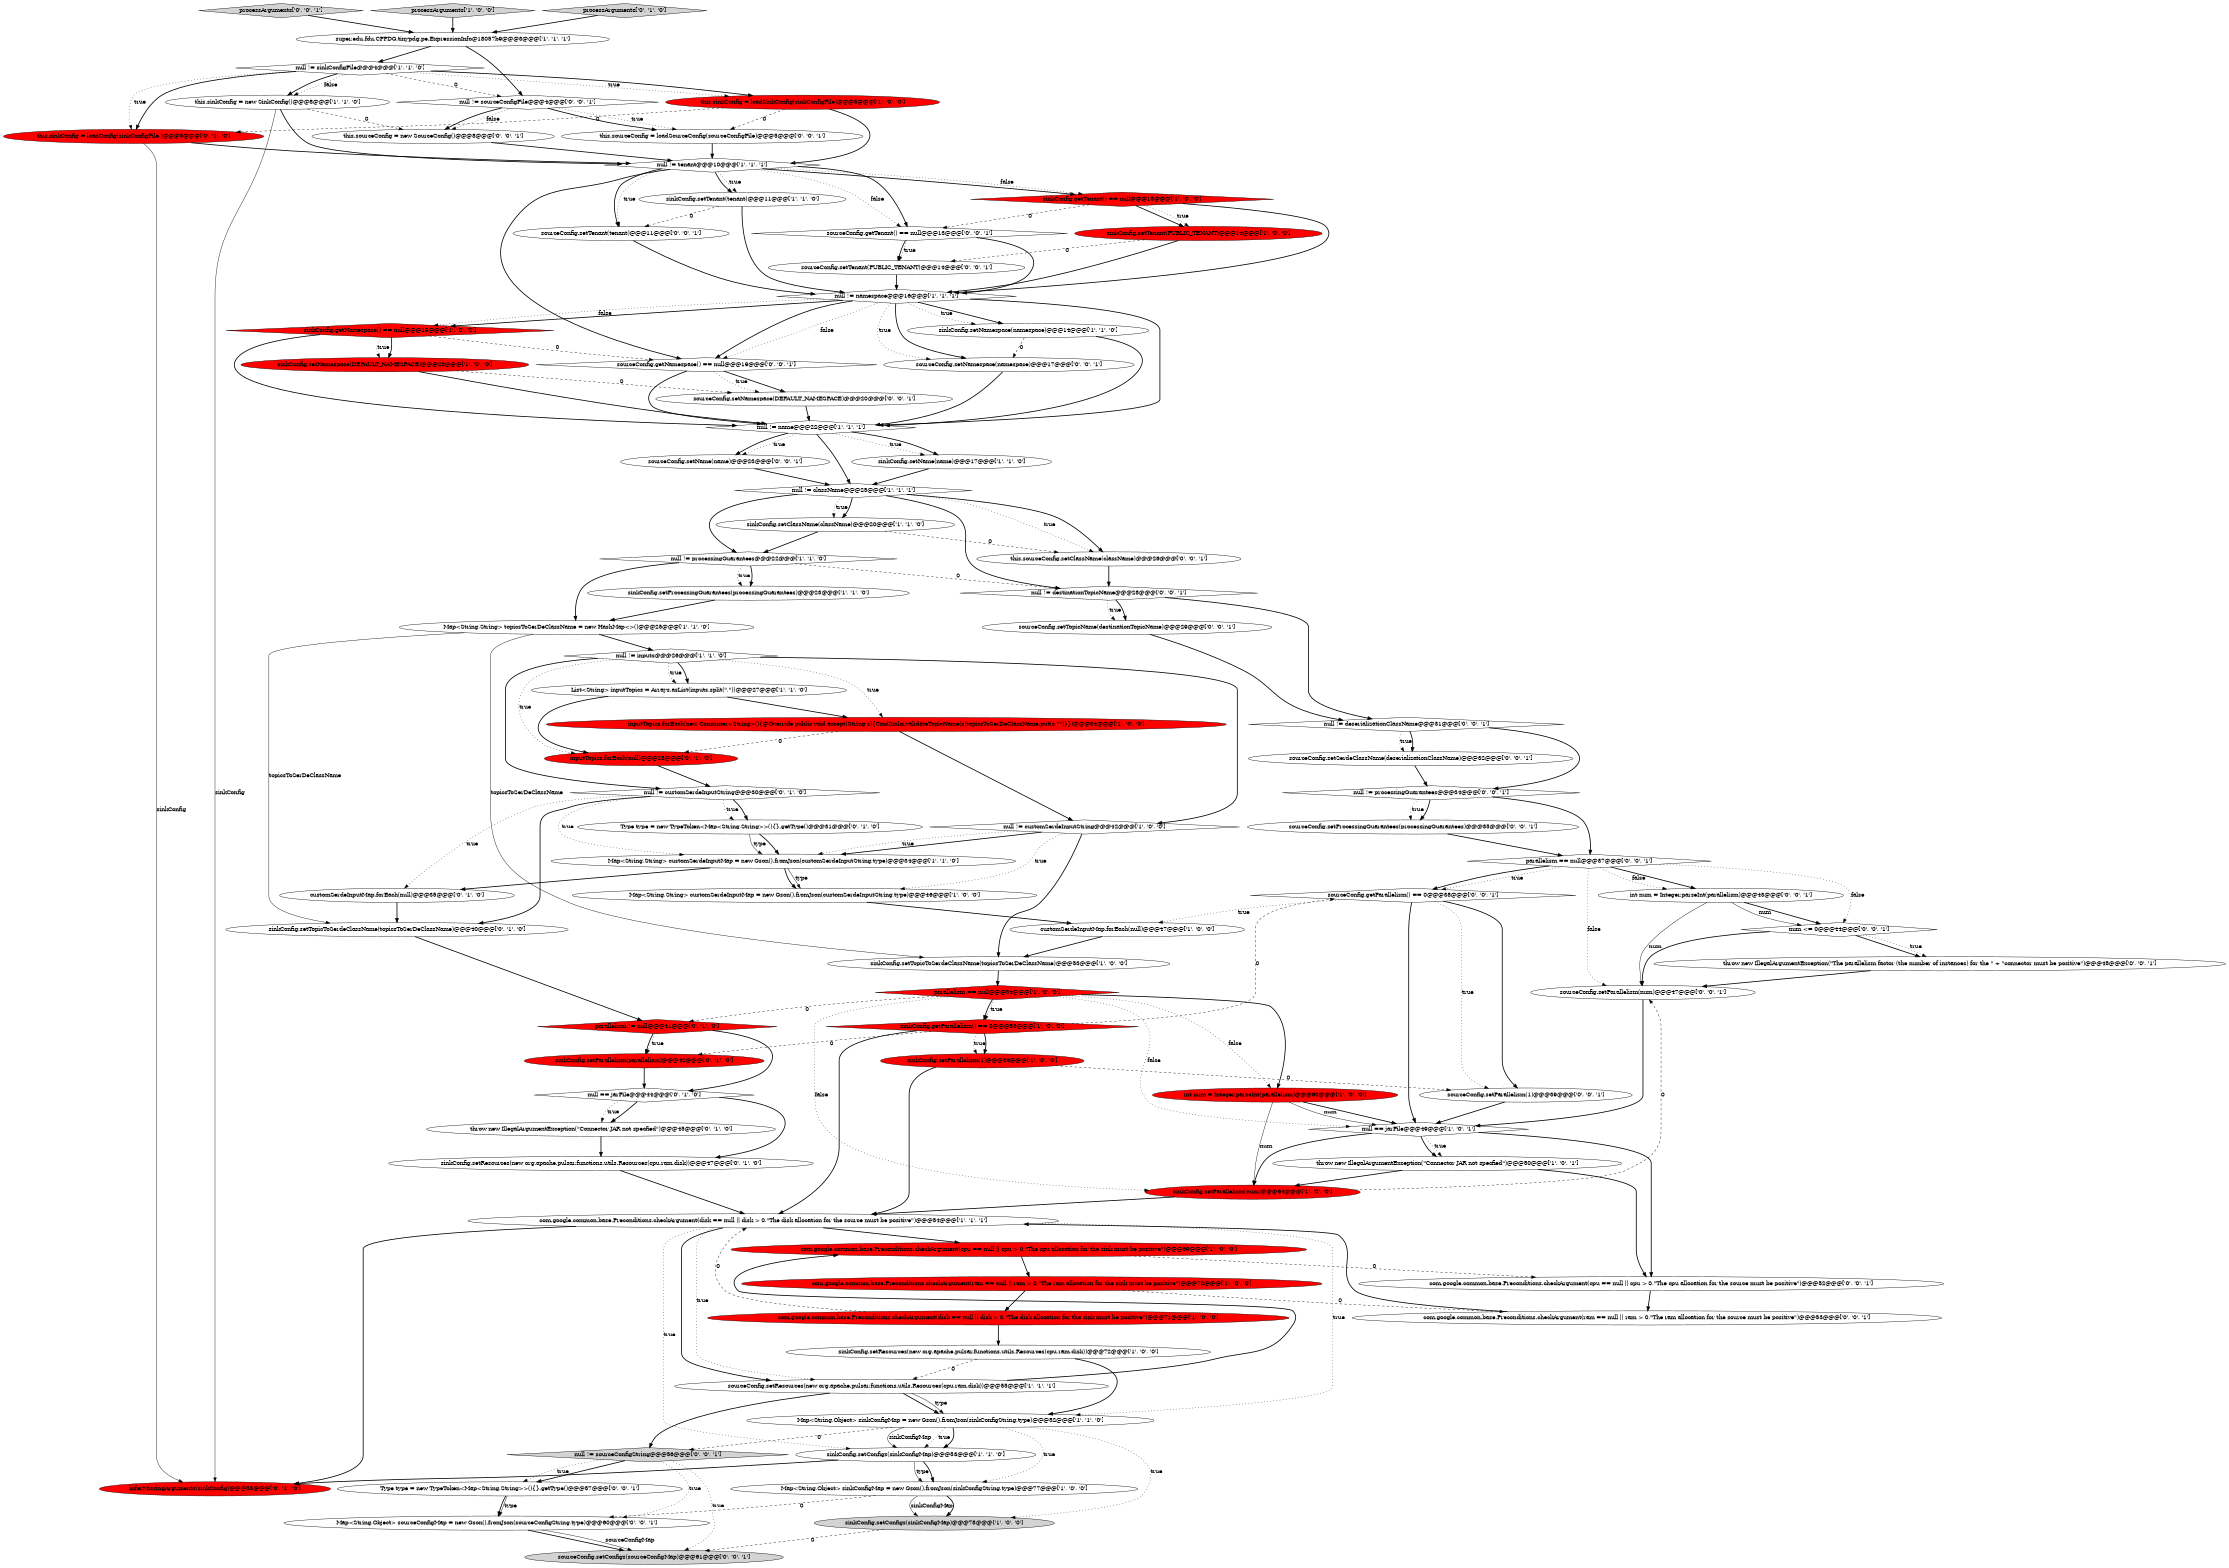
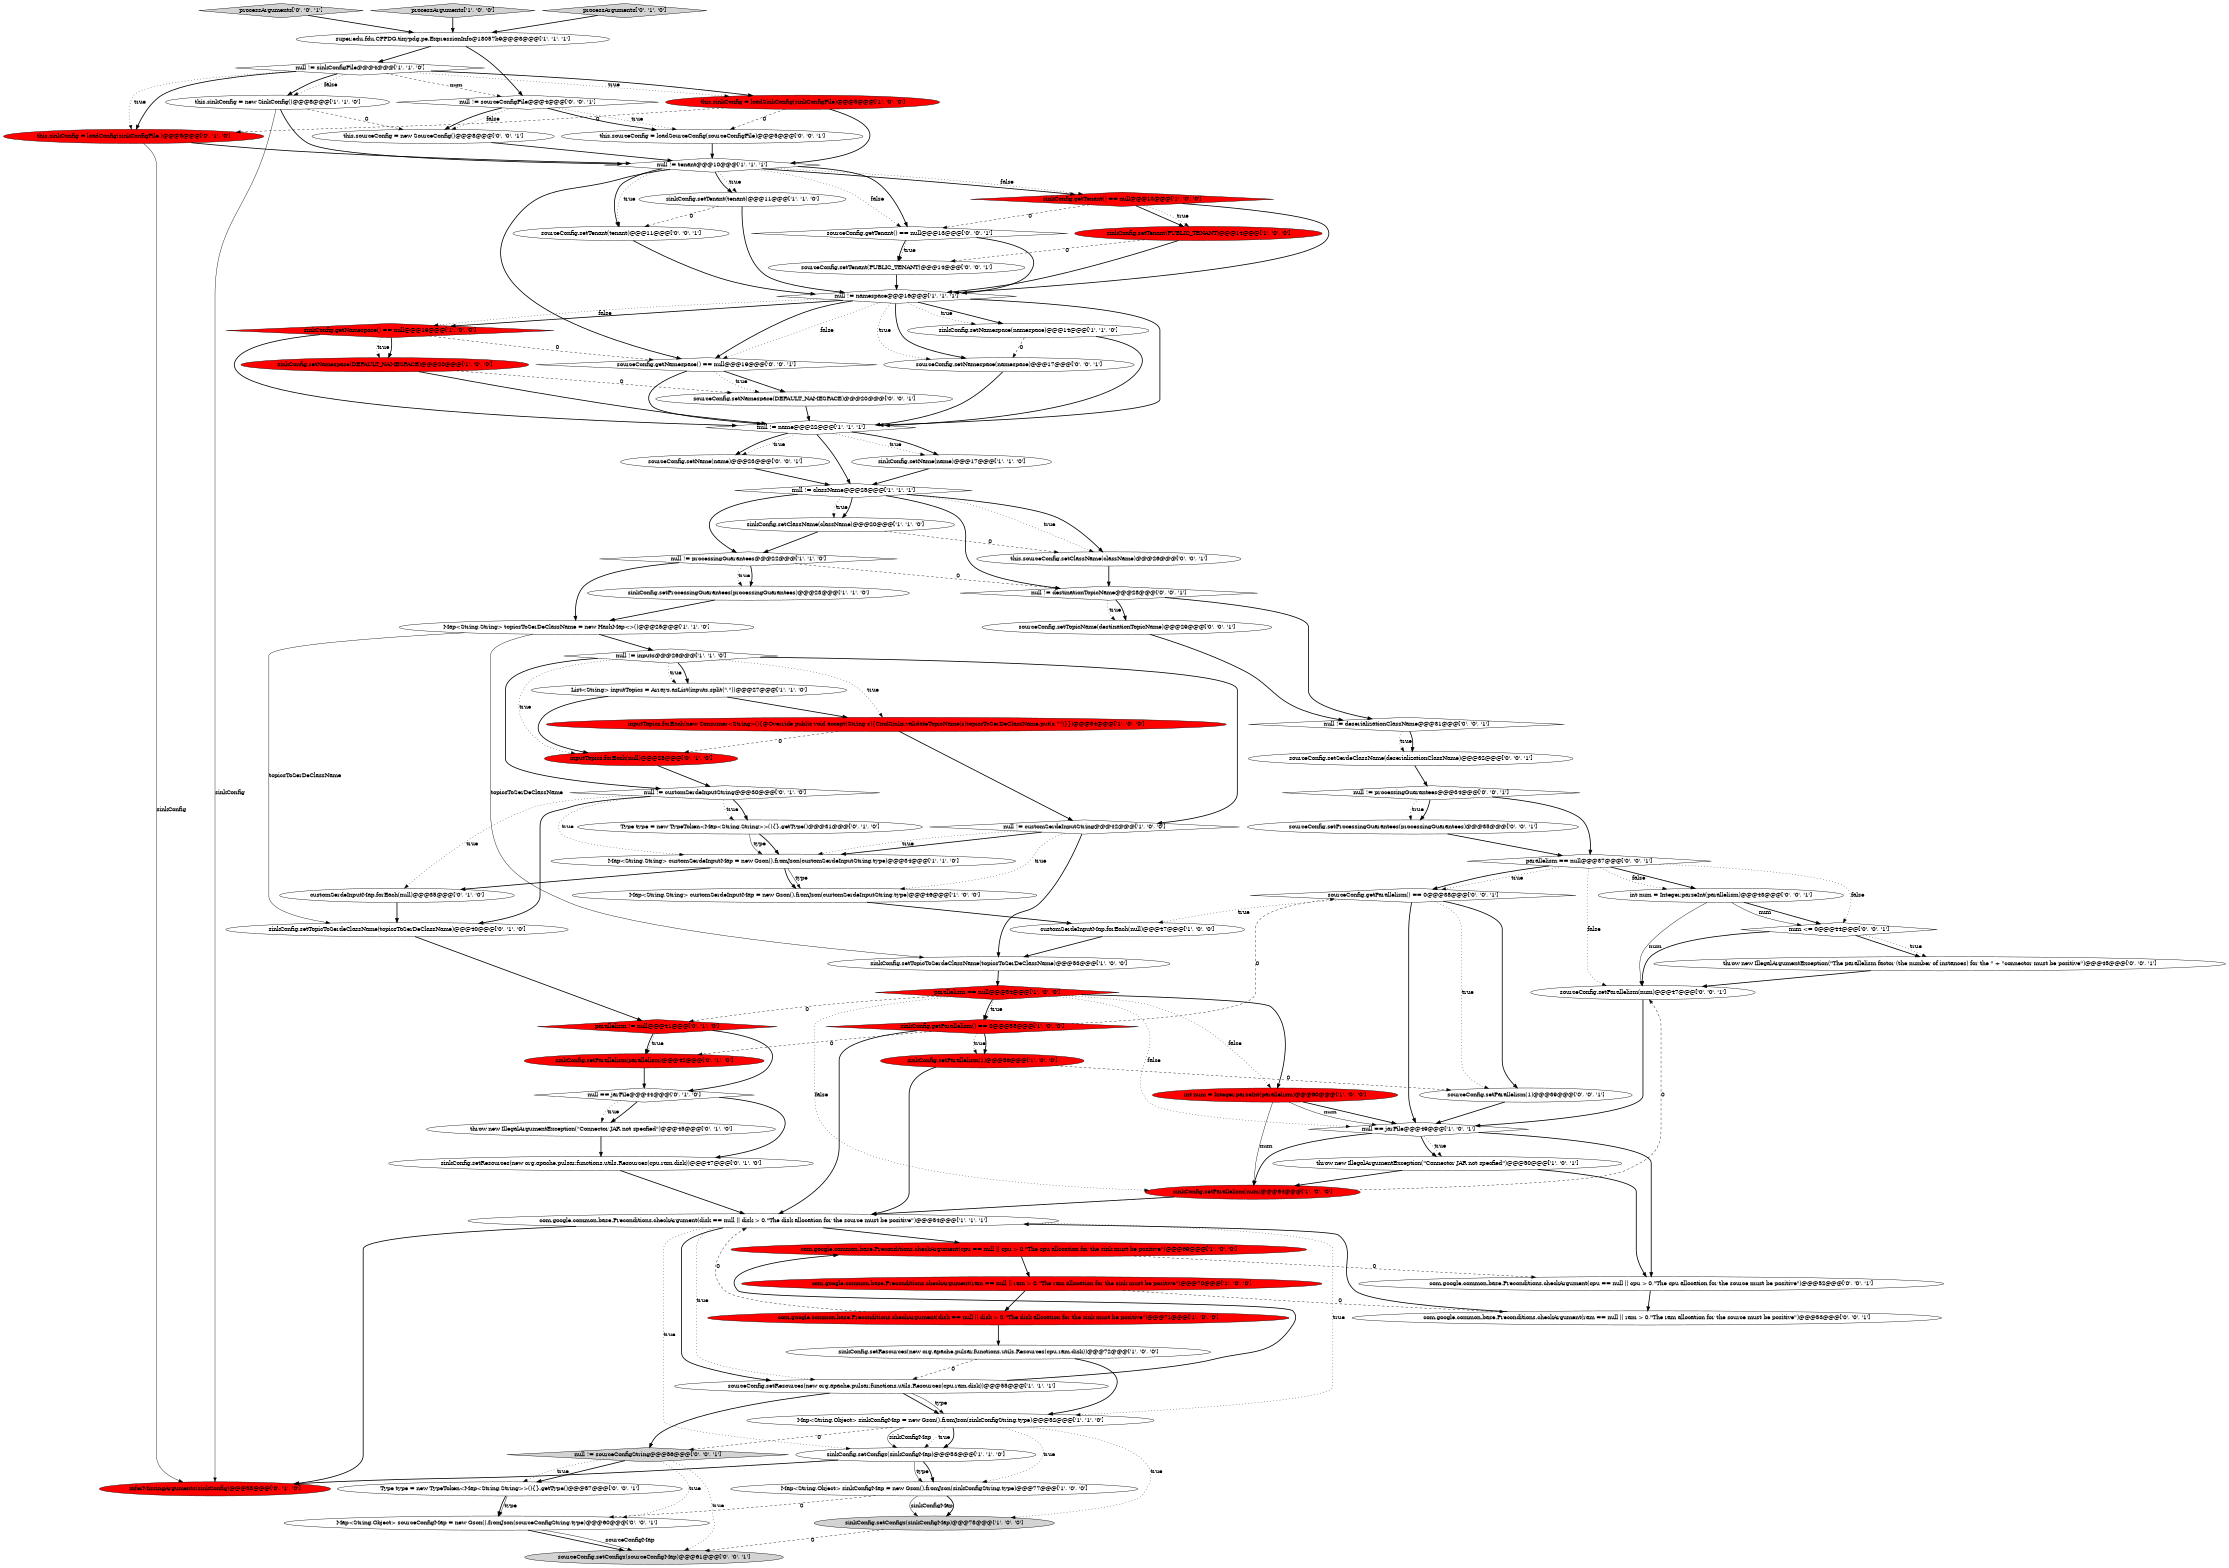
(456, 85) -> (456, 85)
(1578, 754) -> none
